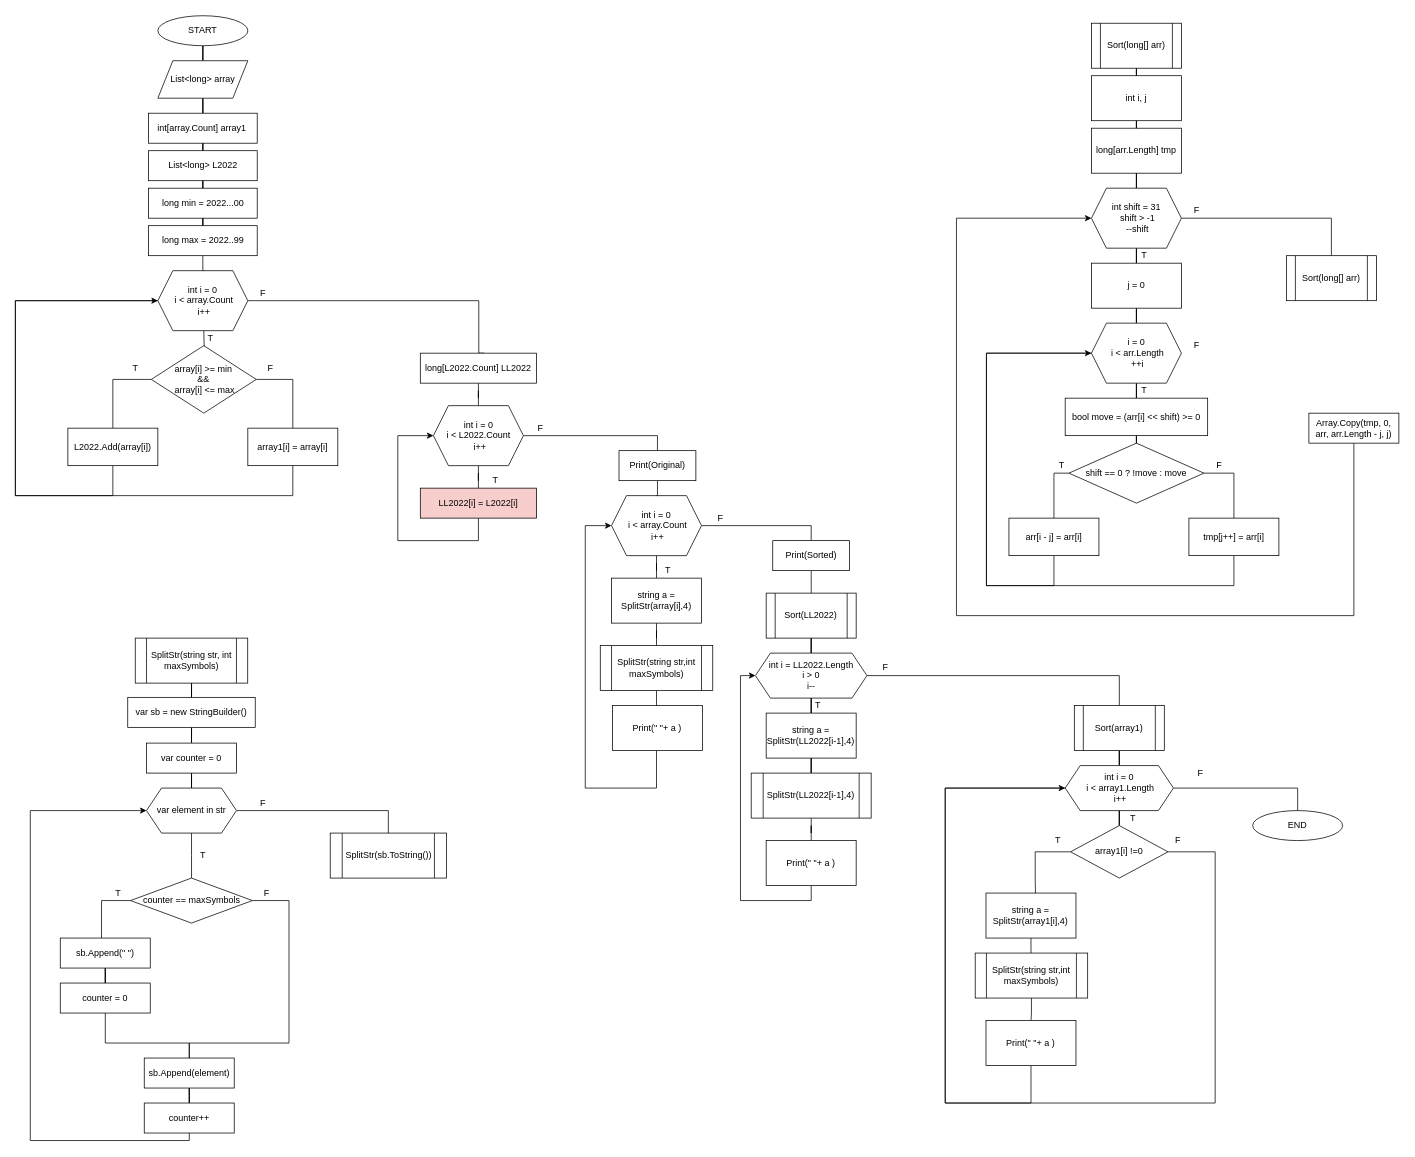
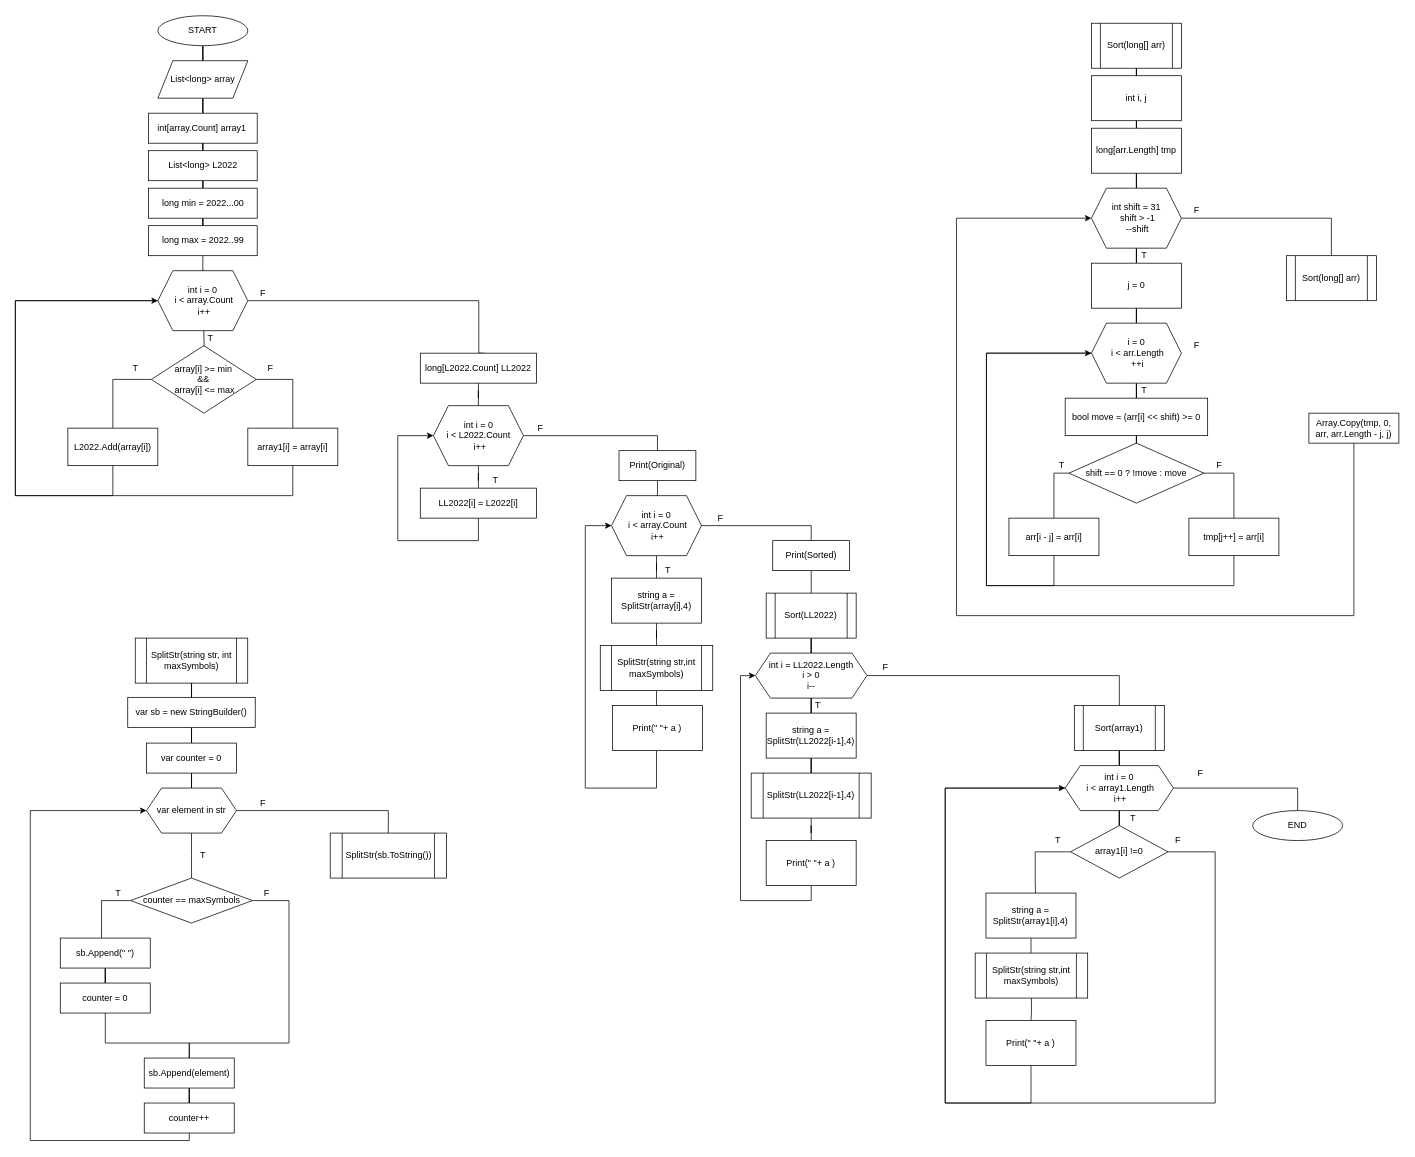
(479, 503) -> (479, 503)
